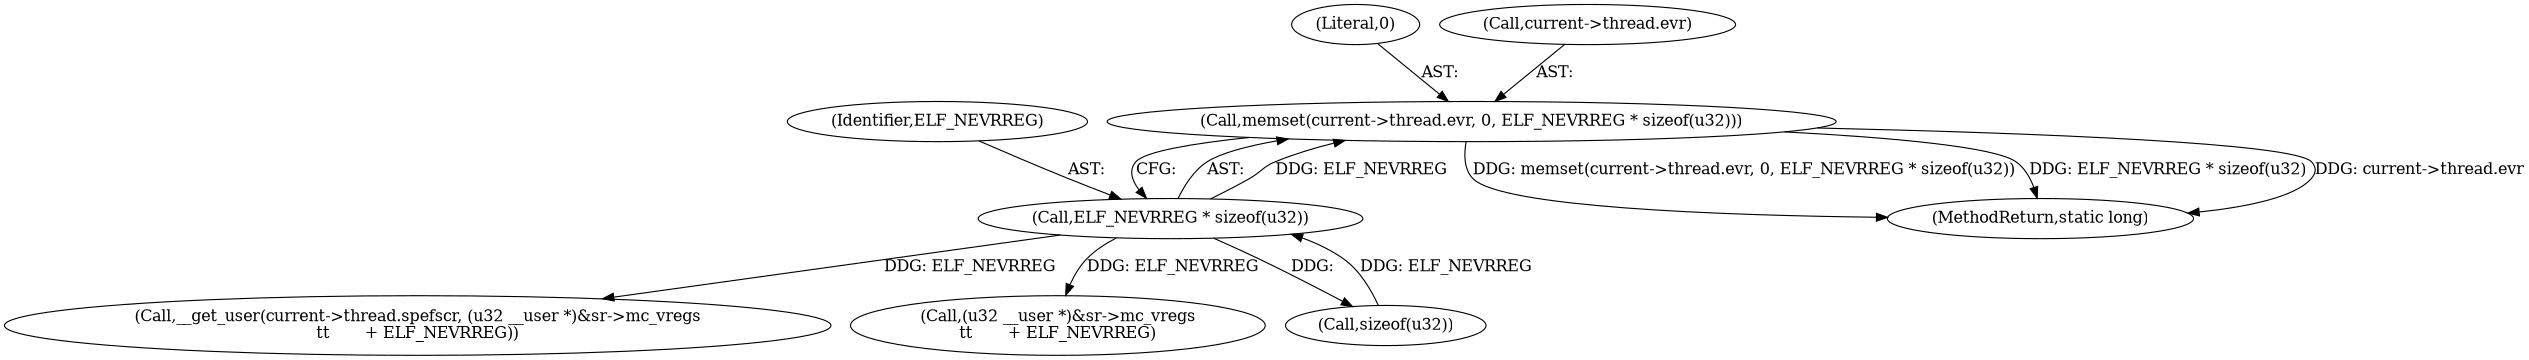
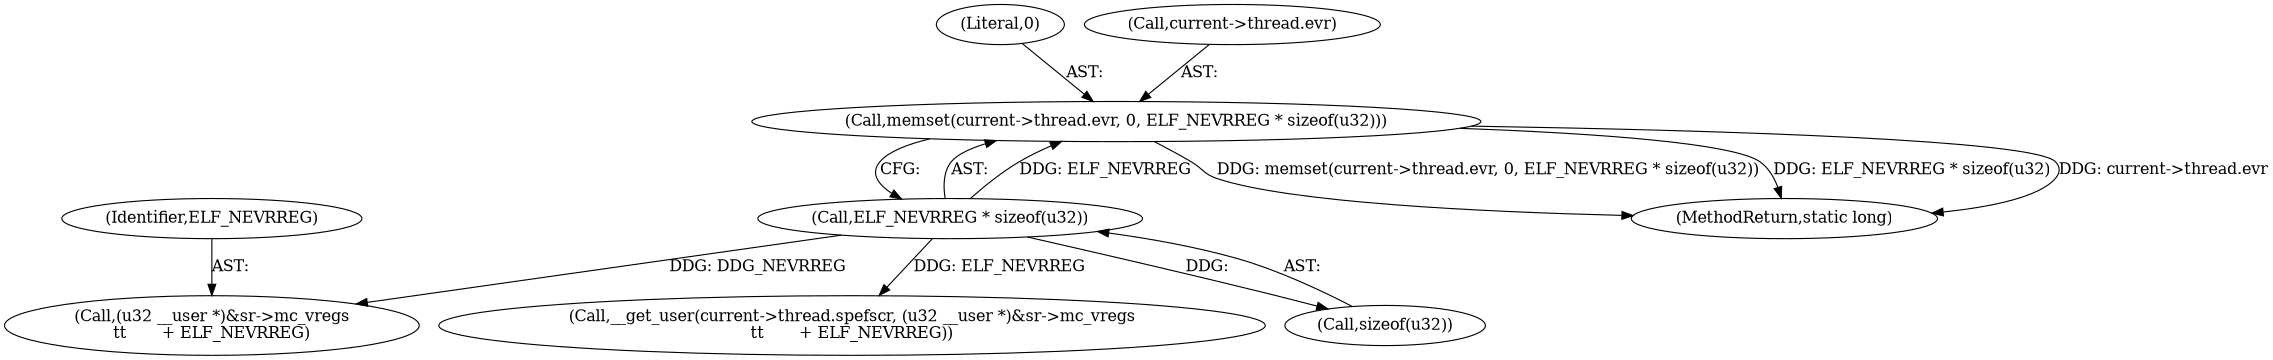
(1044, 169) -> (212, 261)
(1173, 267) -> (758, 267)
(1446, 267) -> (1305, 267)
